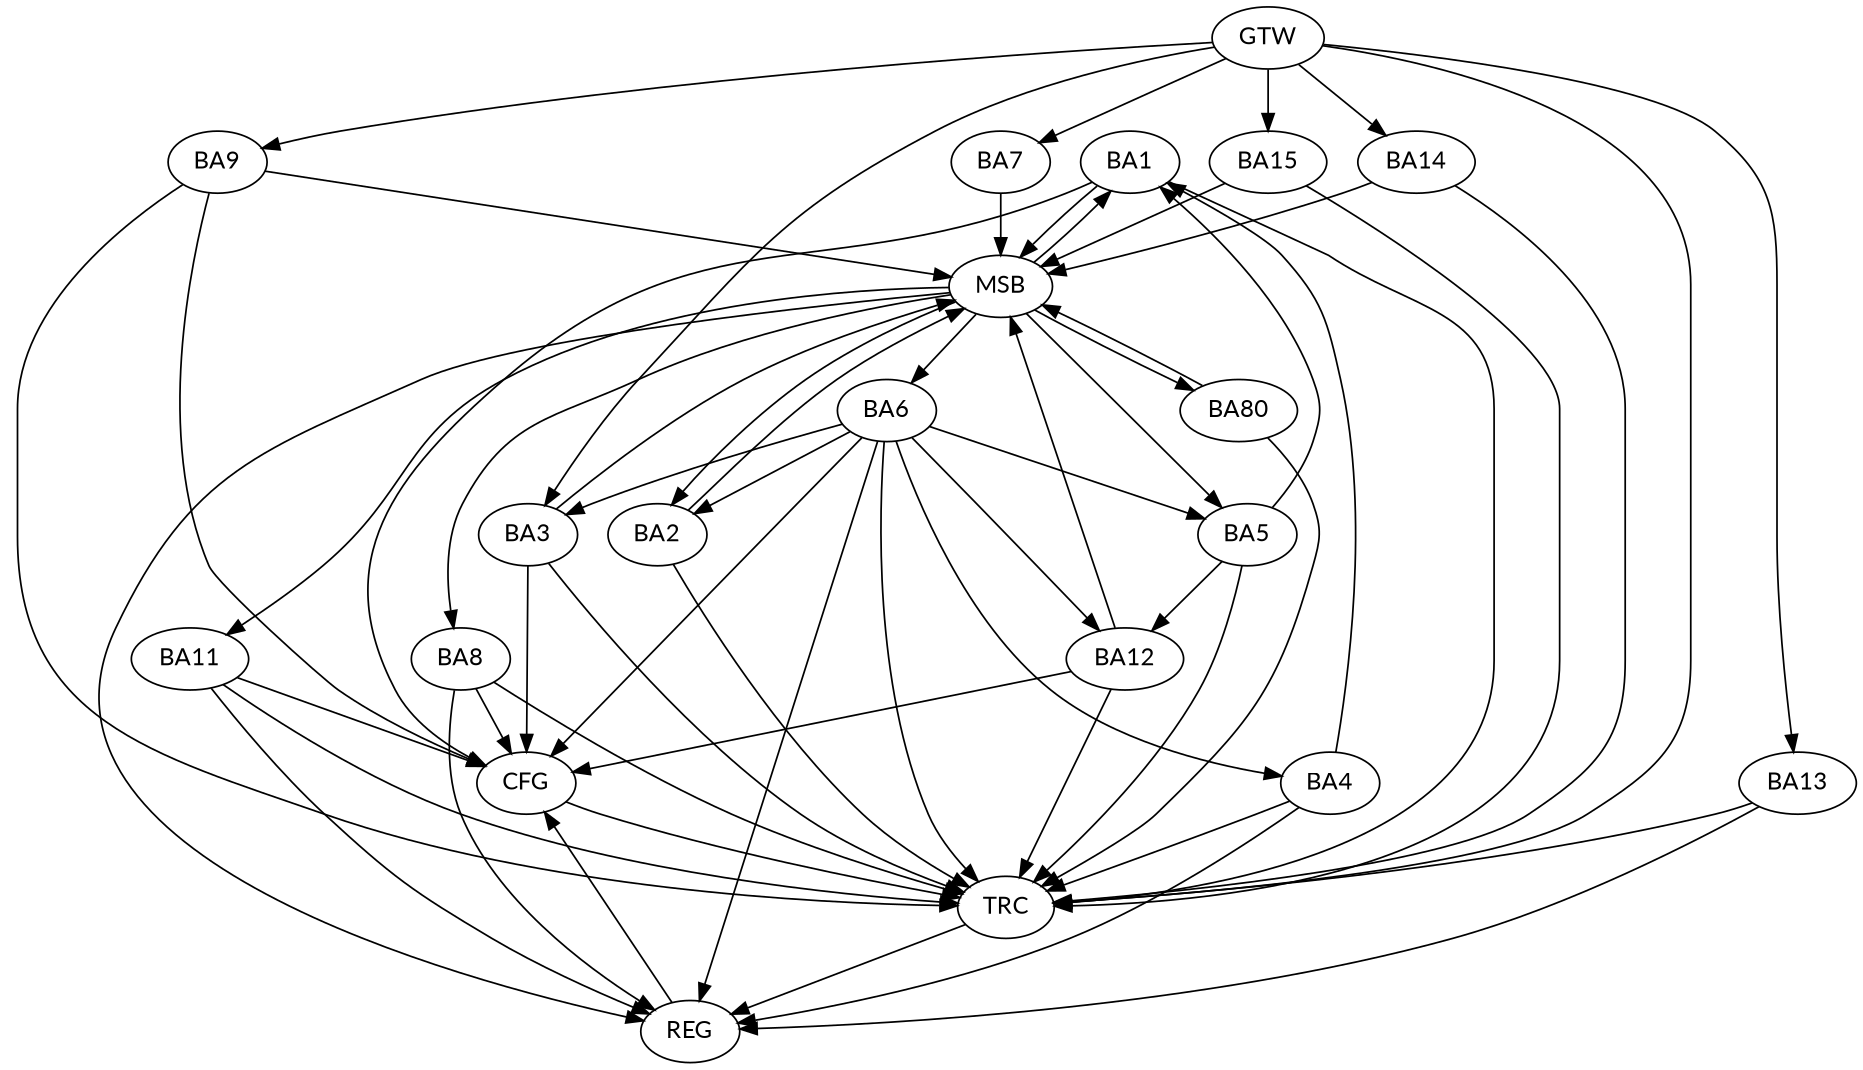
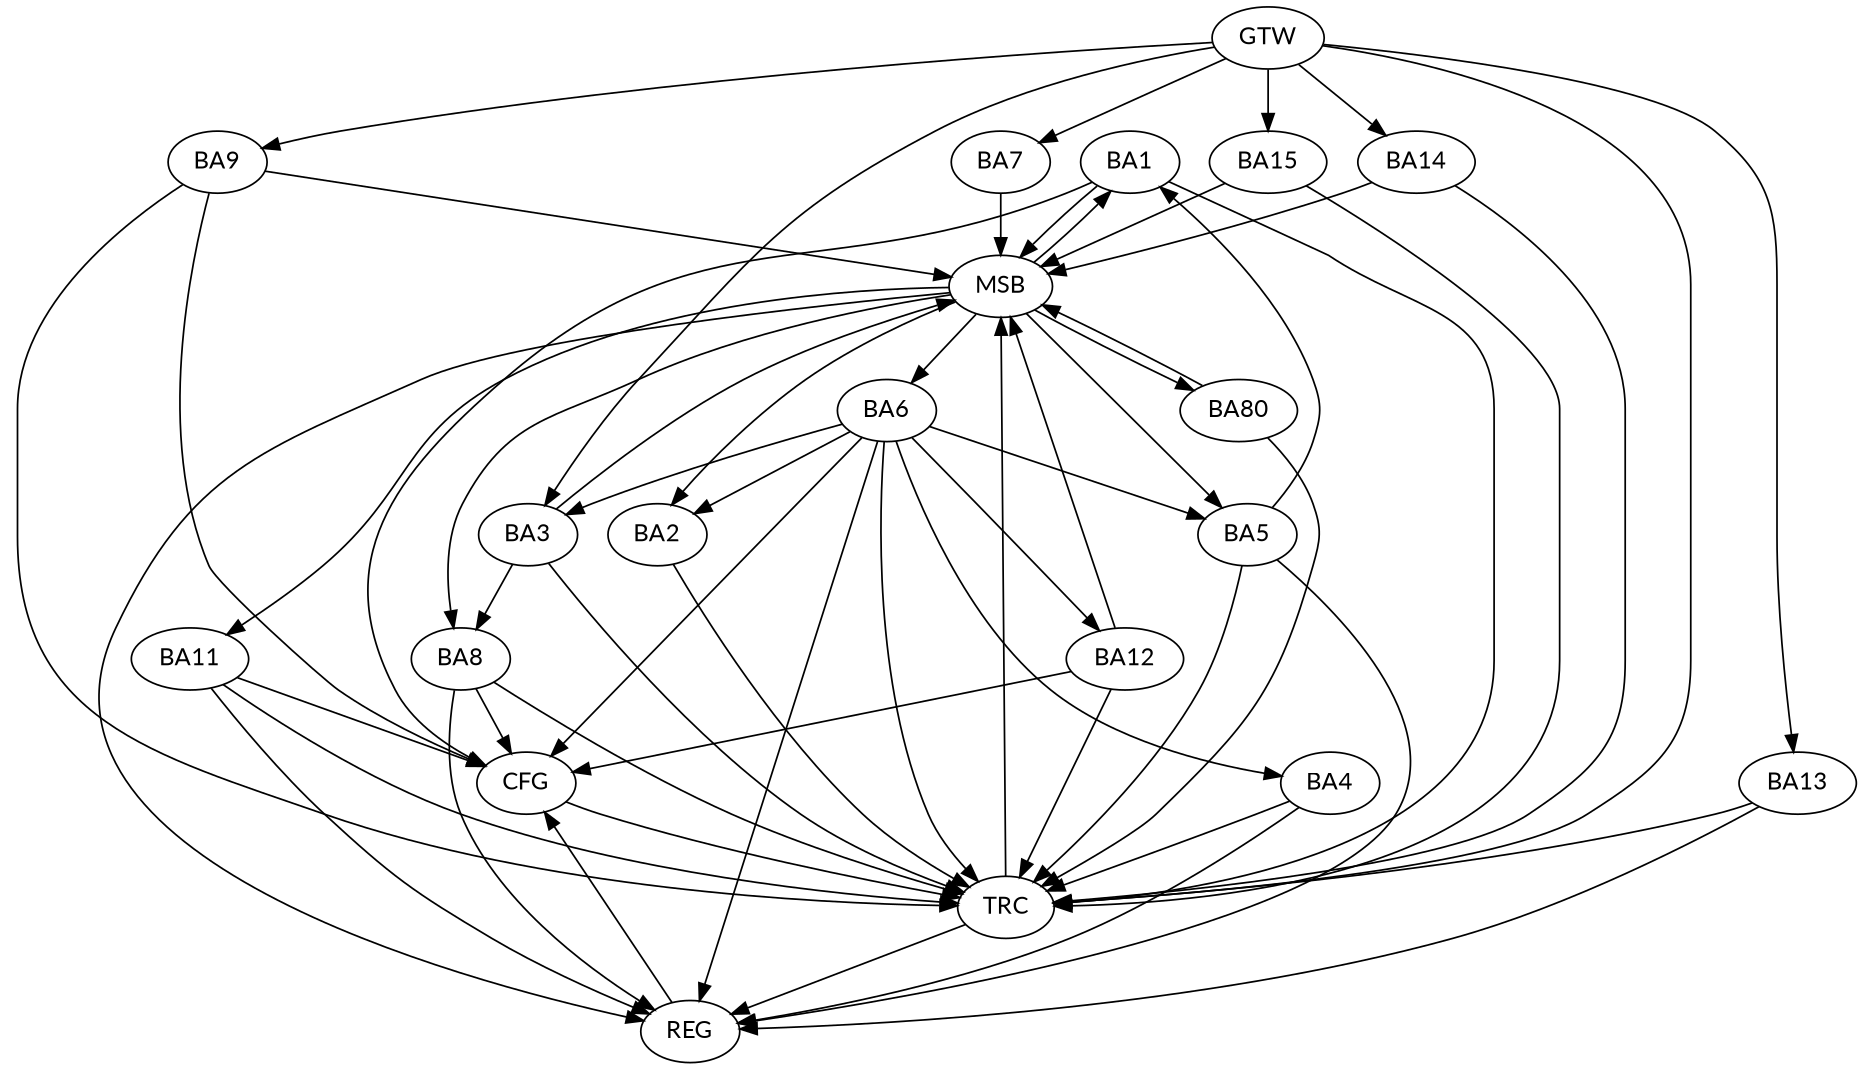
(809, 401) -> (1003, 606)
(1350, 437) -> none
(1193, 590) -> (1235, 911)
(527, 650) -> (499, 589)
